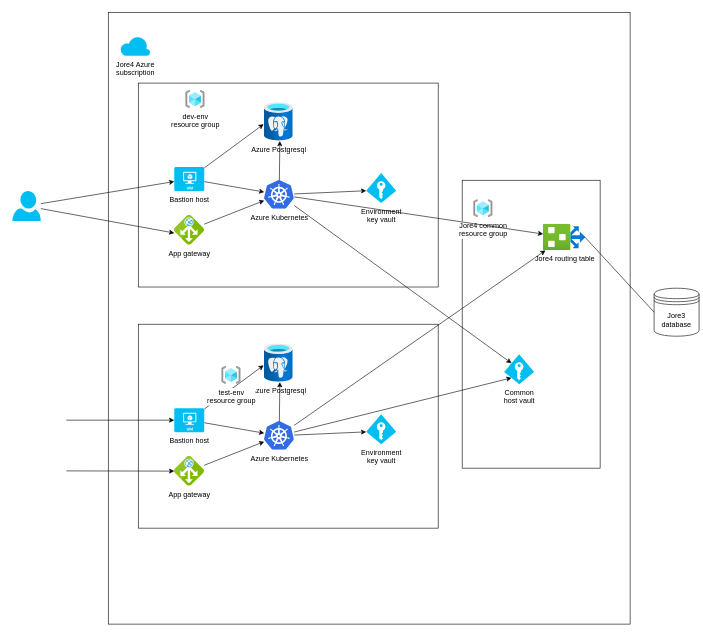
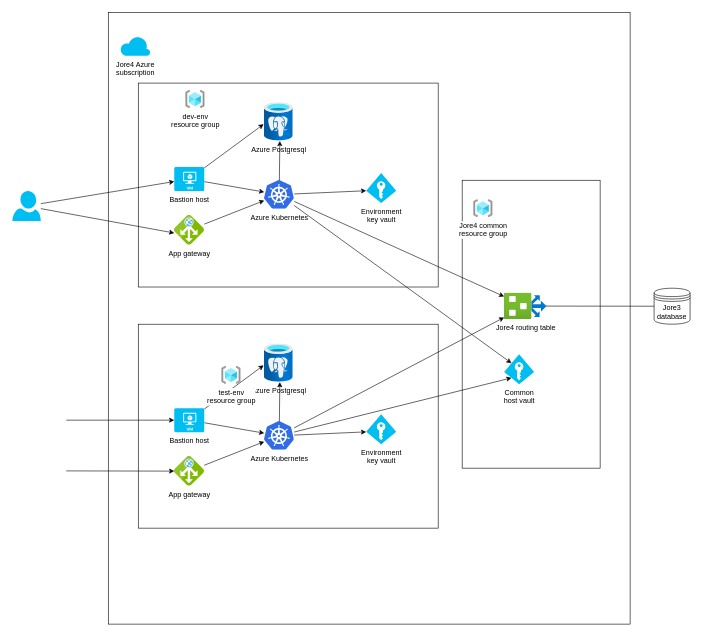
(565, 237) -> (526, 306)
(677, 312) -> (672, 306)
